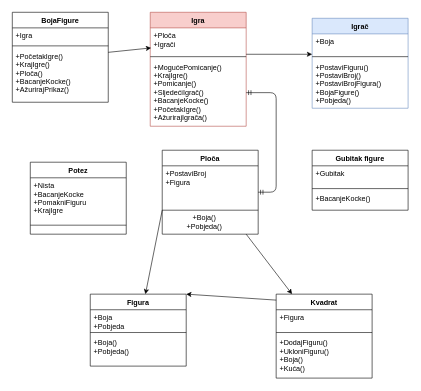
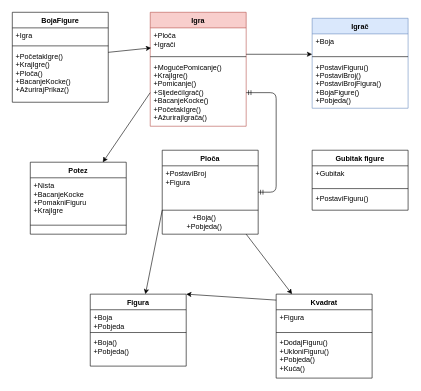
none -> (127, 128)
(346, 199) -> (346, 199)
(307, 343) -> (307, 343)
